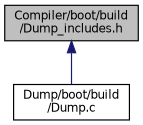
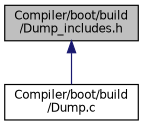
(72, 102) -> (72, 102)
